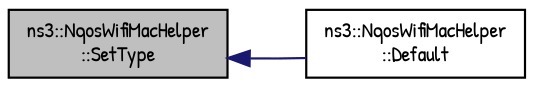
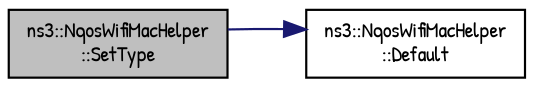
(278, 58) -> (256, 29)
